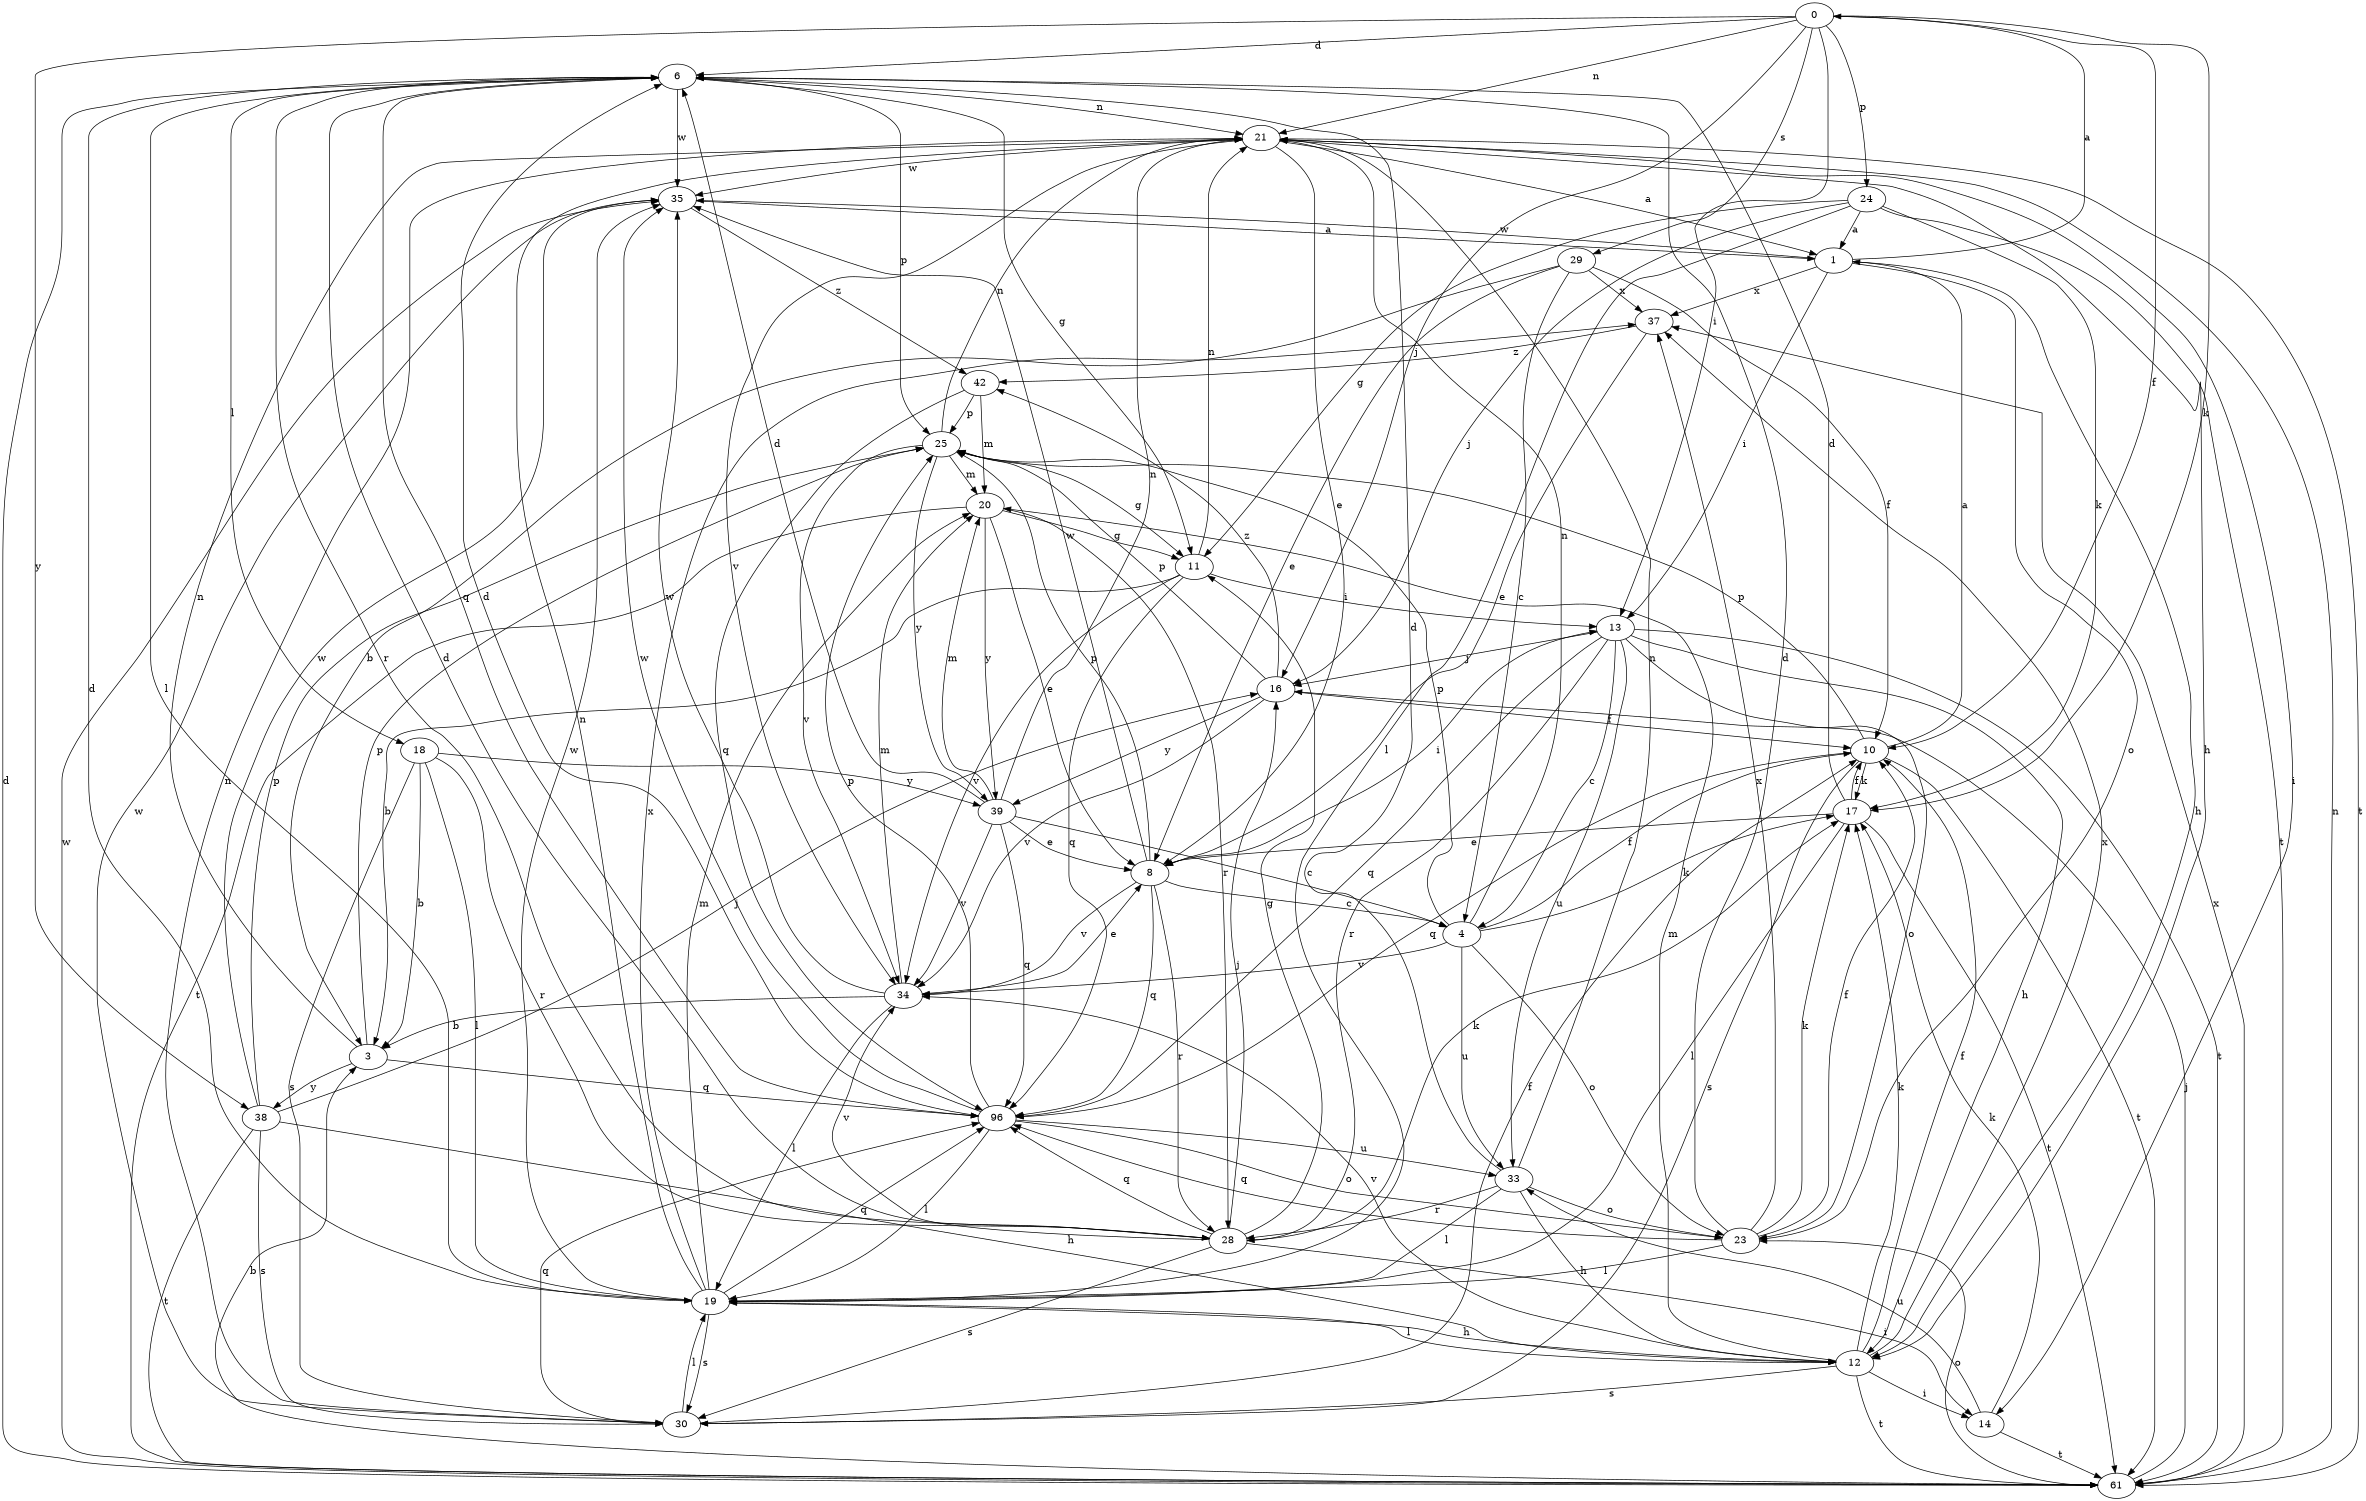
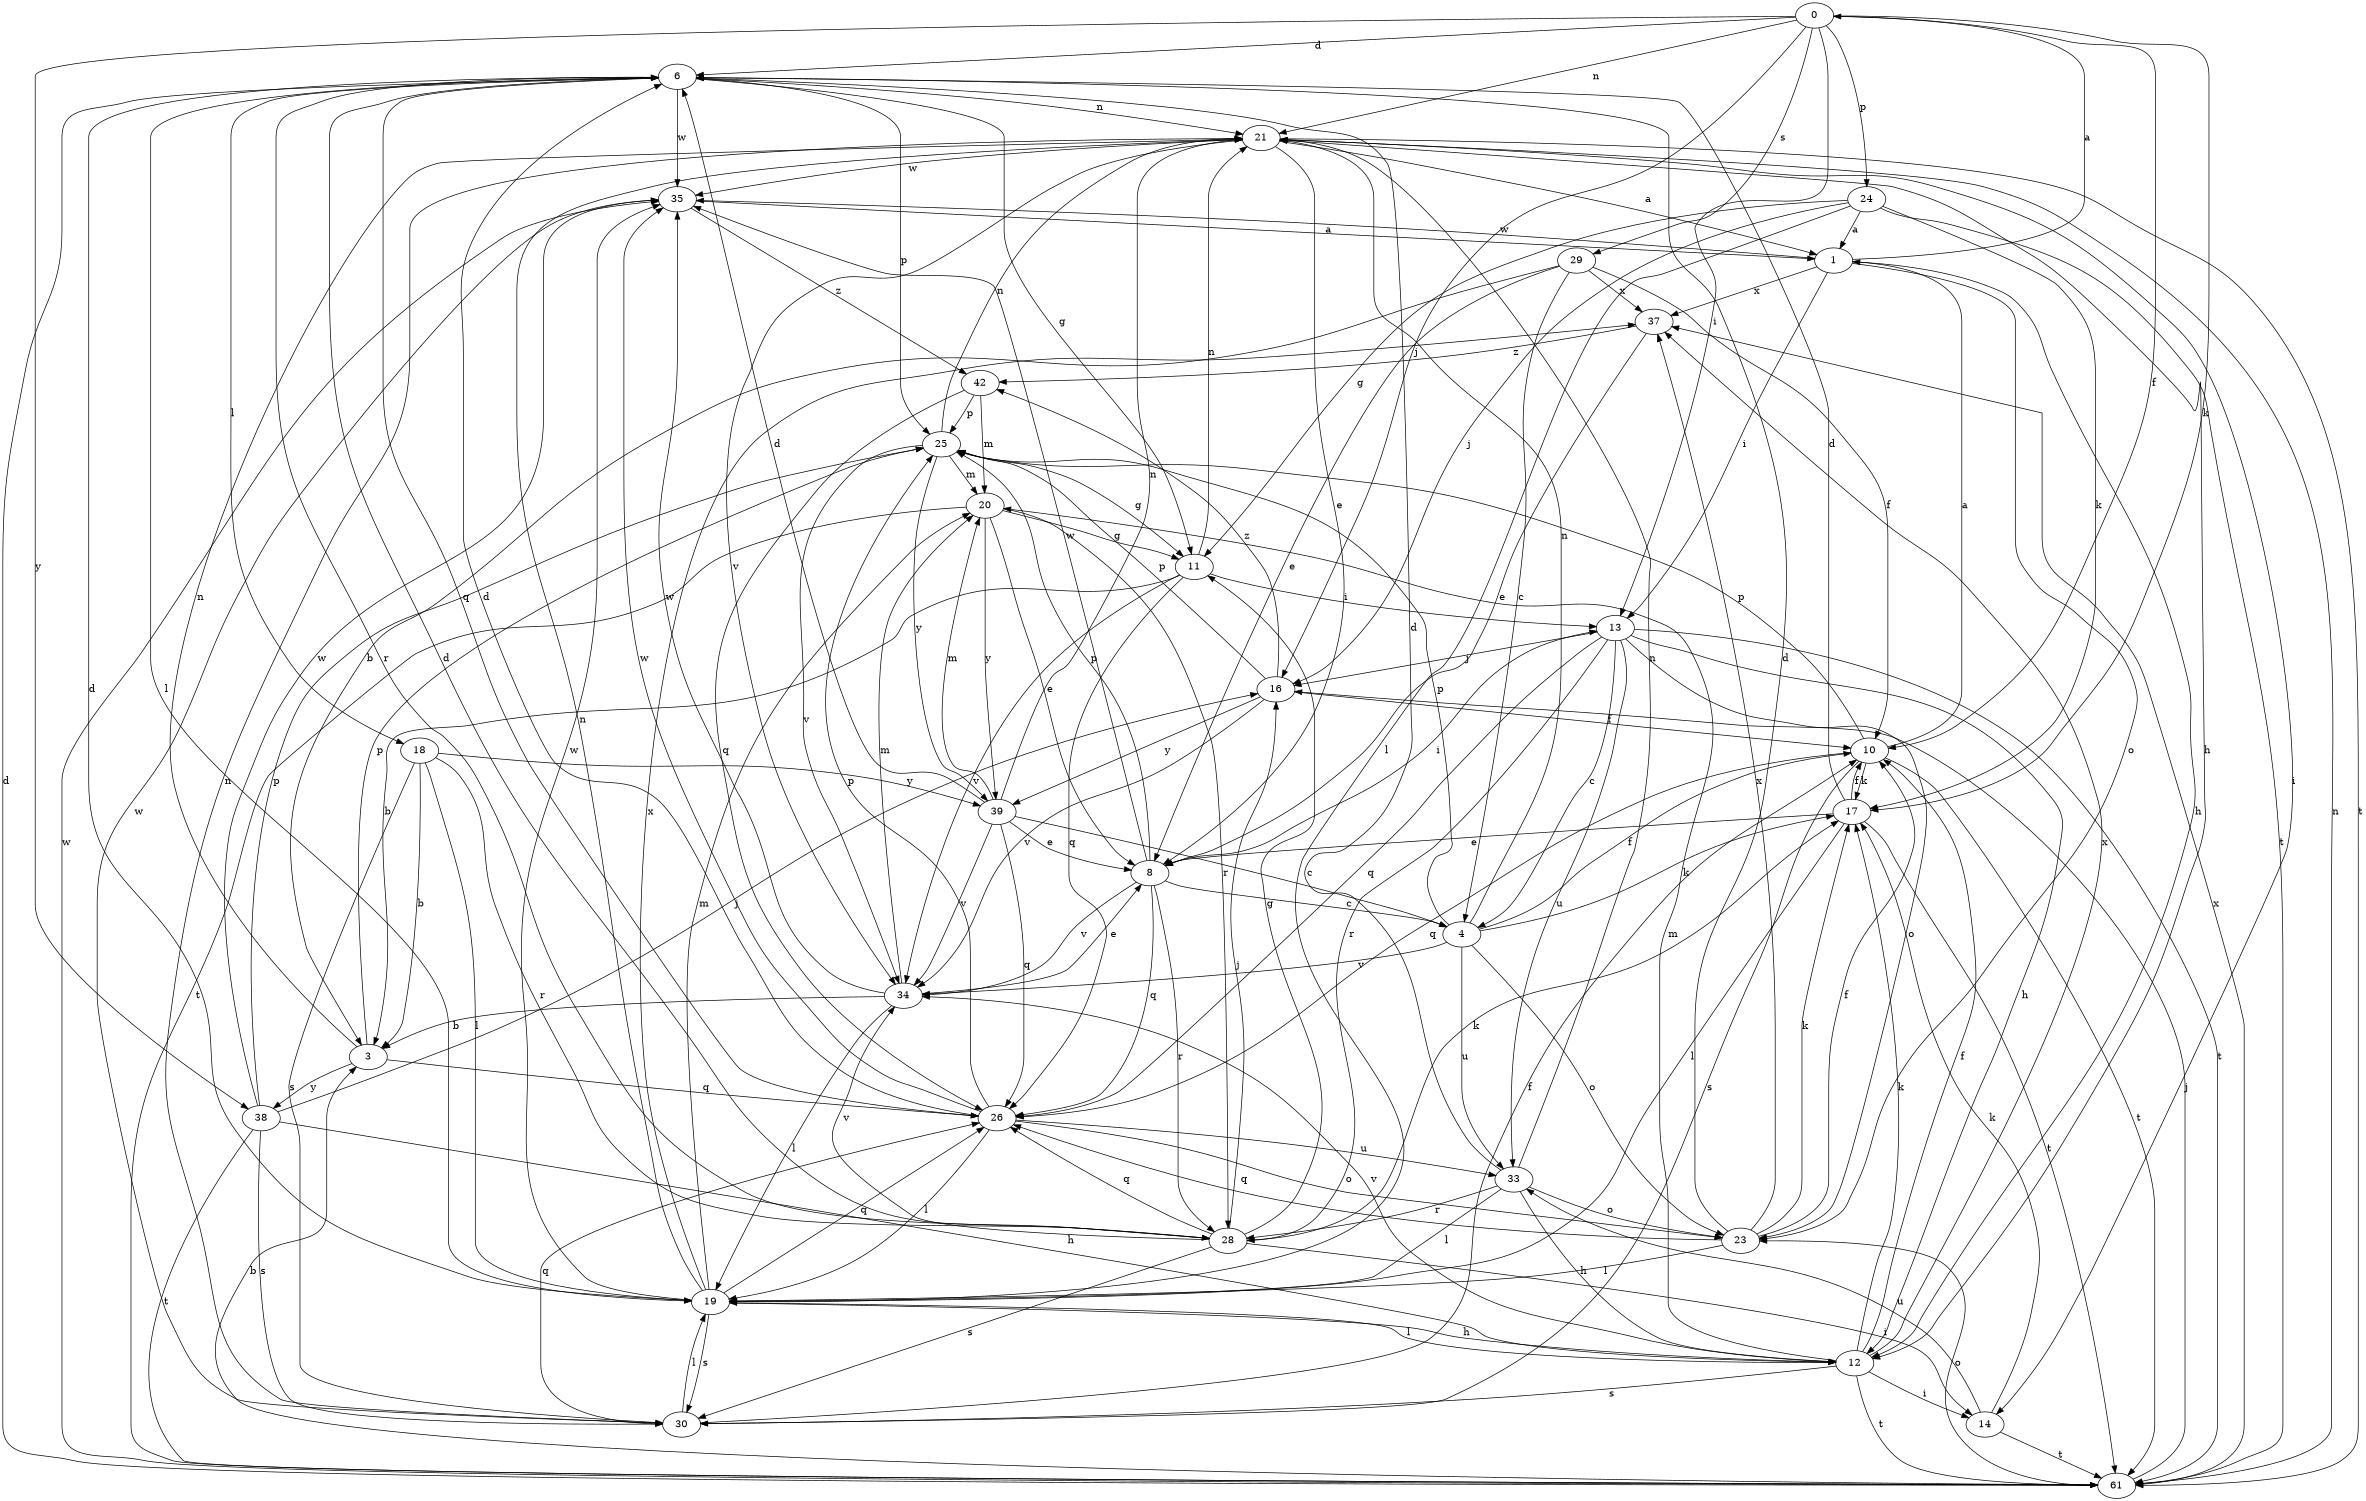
(997, 1118) -> (997, 1118)
